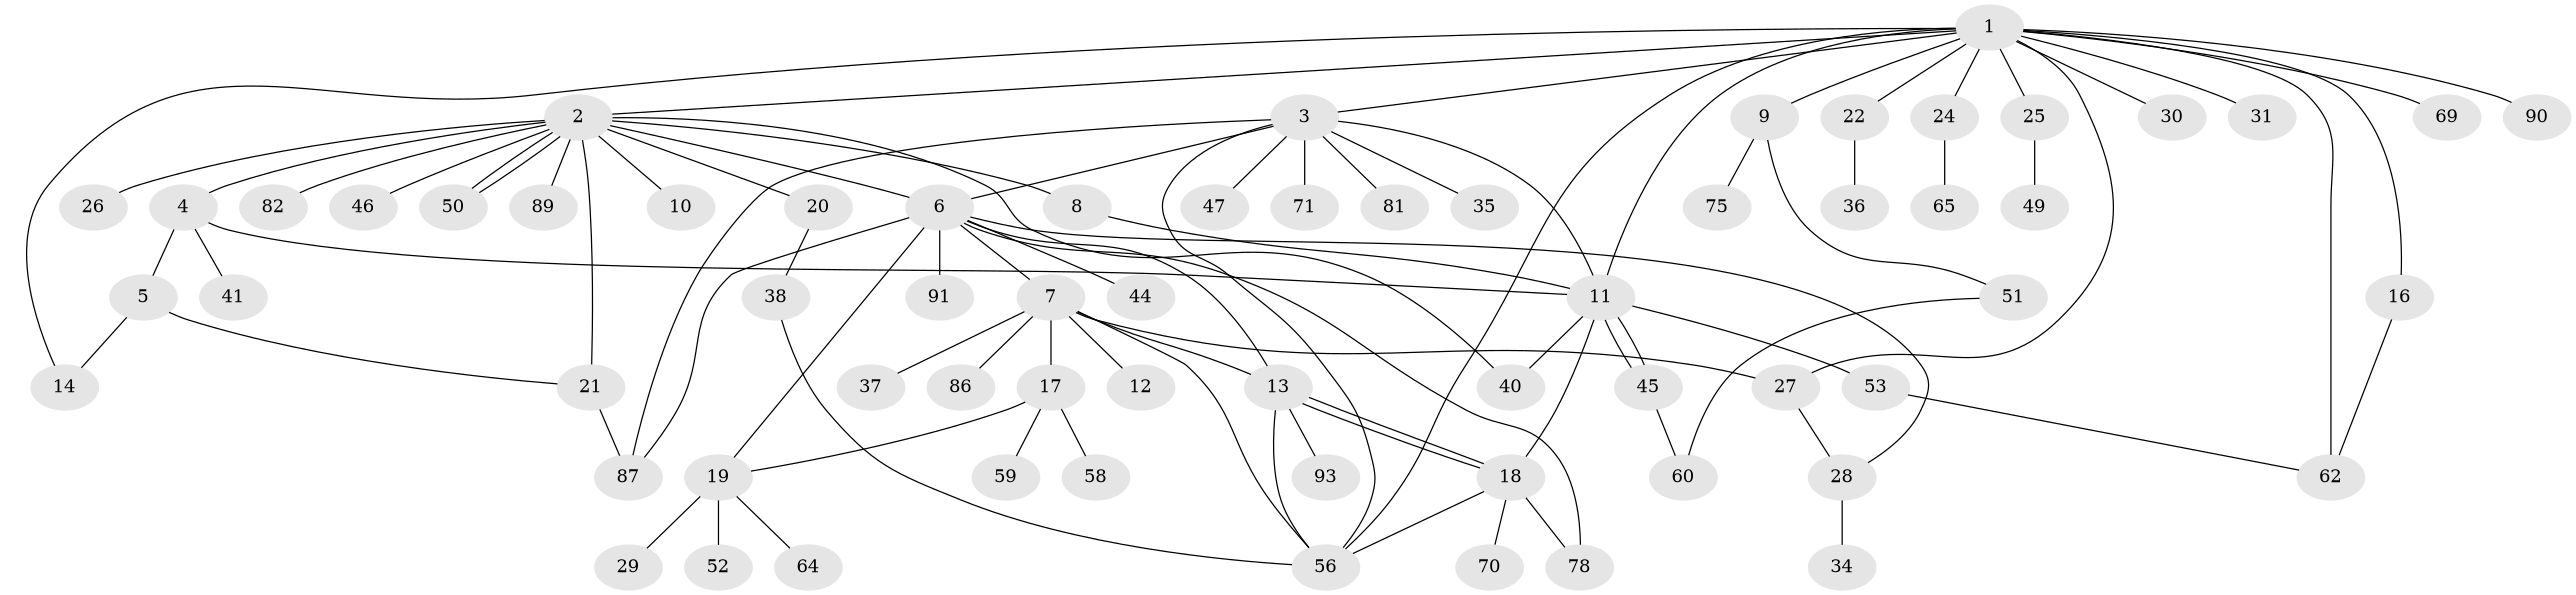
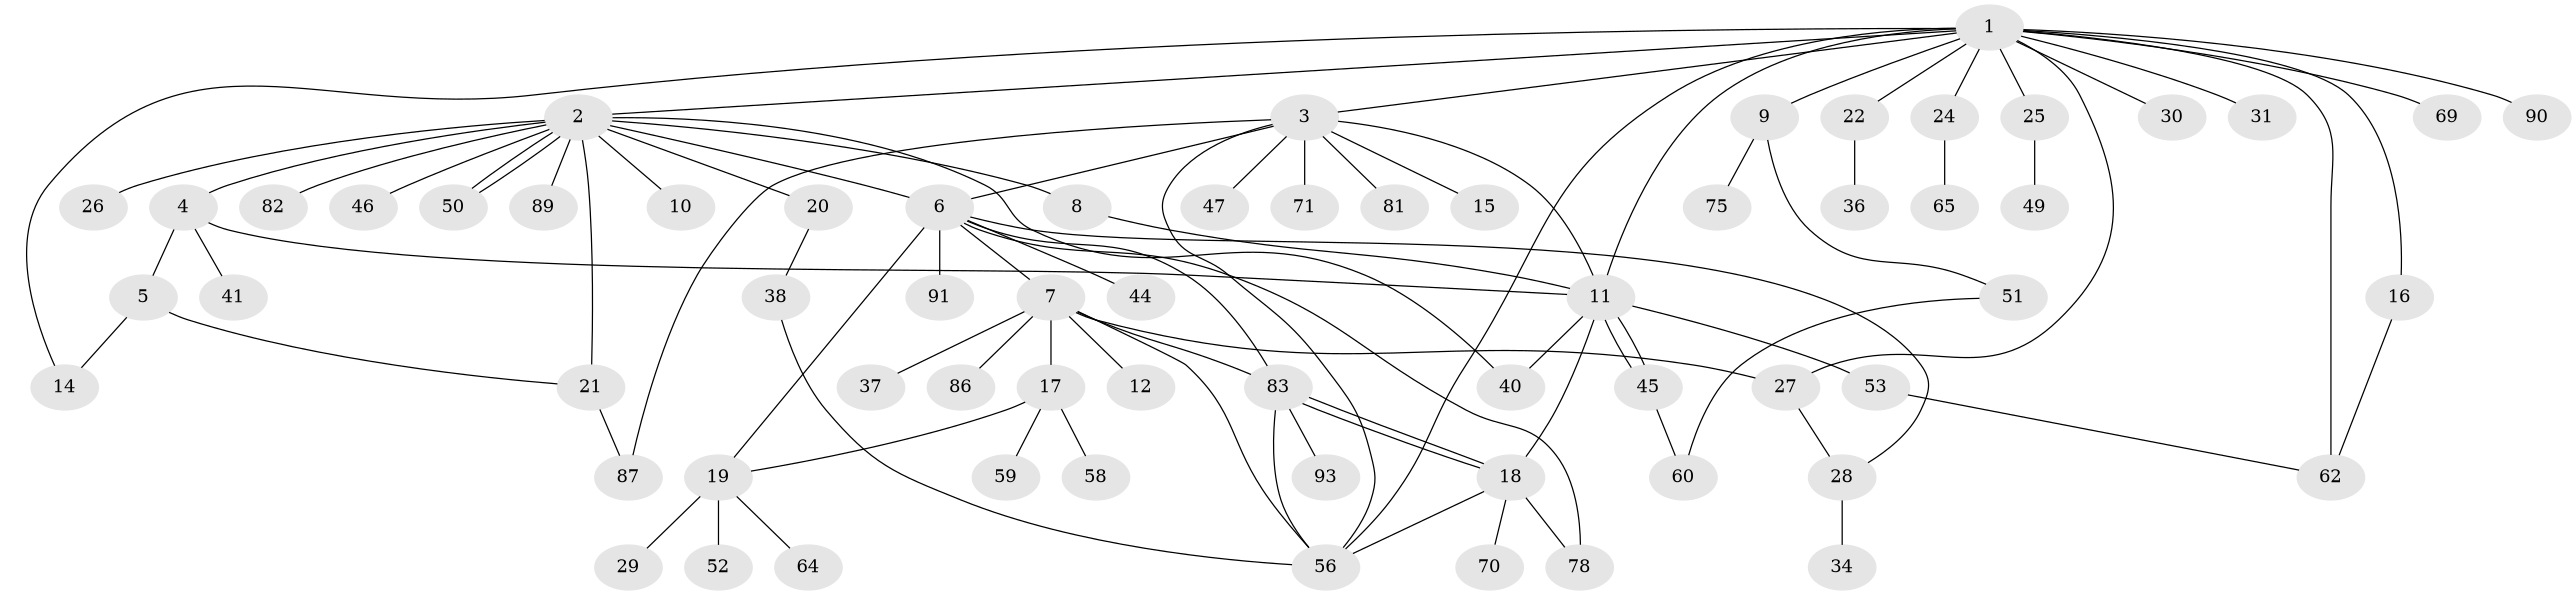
(1485, 208) -> (1485, 208)
(725, 282) -> none
(1278, 388) -> (1278, 388)
